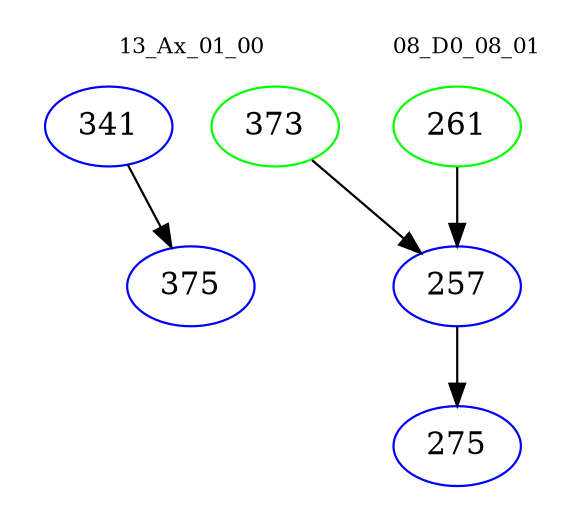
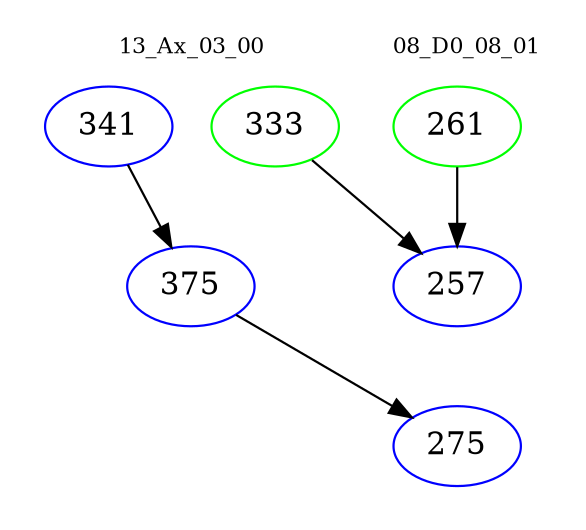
(192, 48) -> (192, 48)
(275, 127) -> (275, 127)
(457, 355) -> (314, 360)
